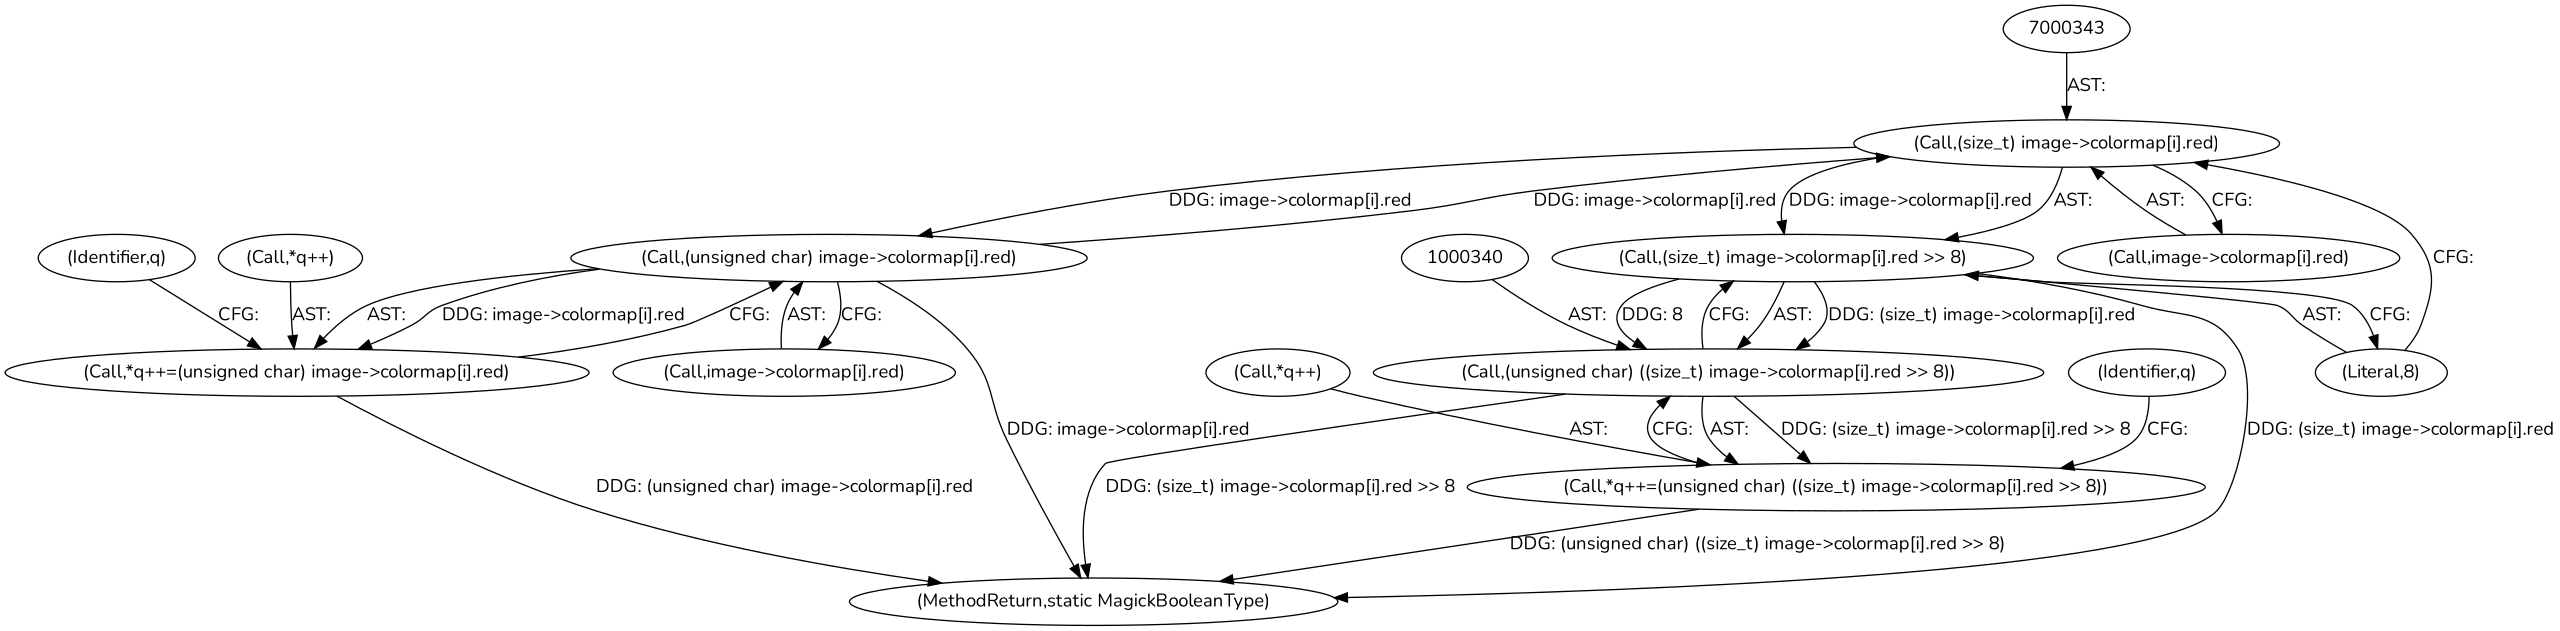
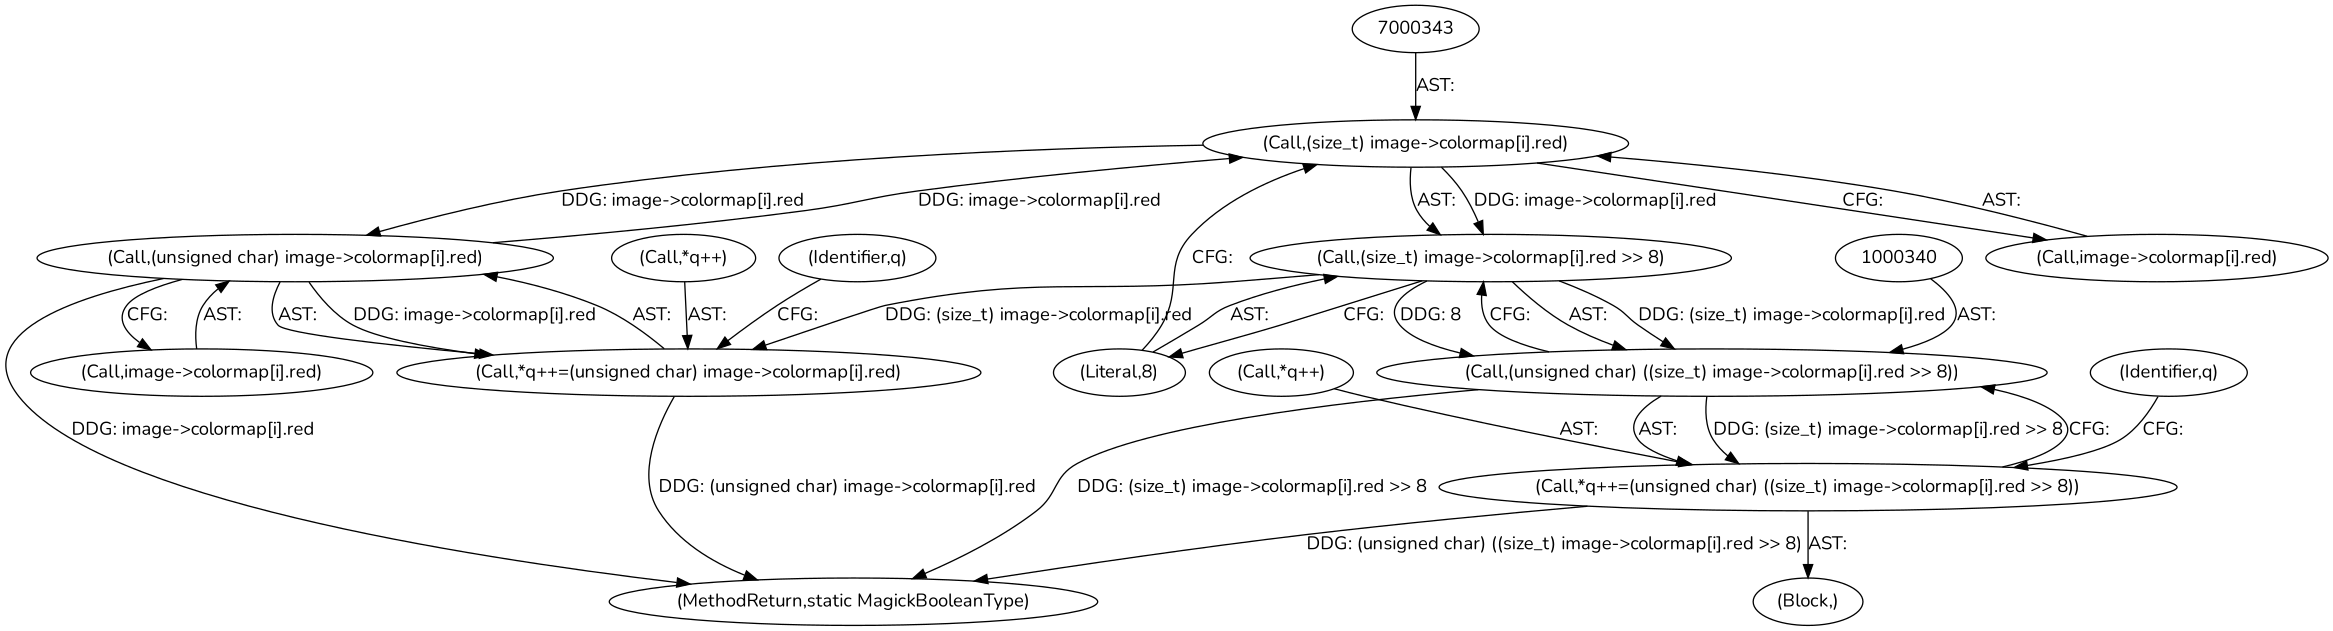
(752, 315) -> (655, 315)
(2009, 562) -> (1039, 287)
none -> (1808, 602)
